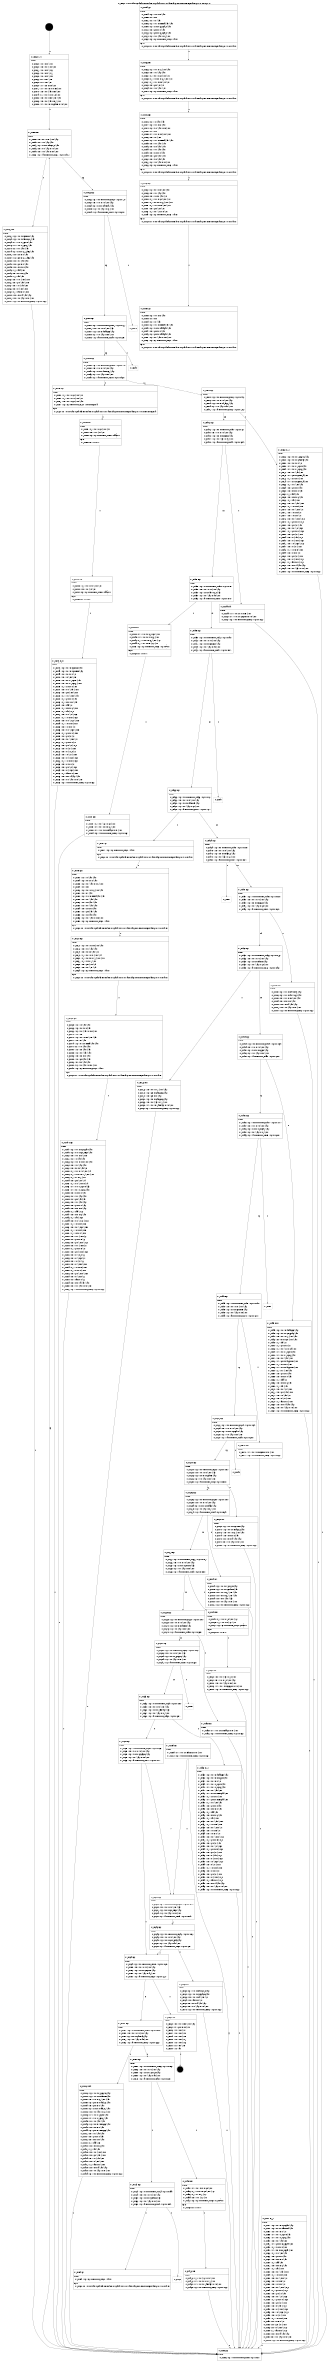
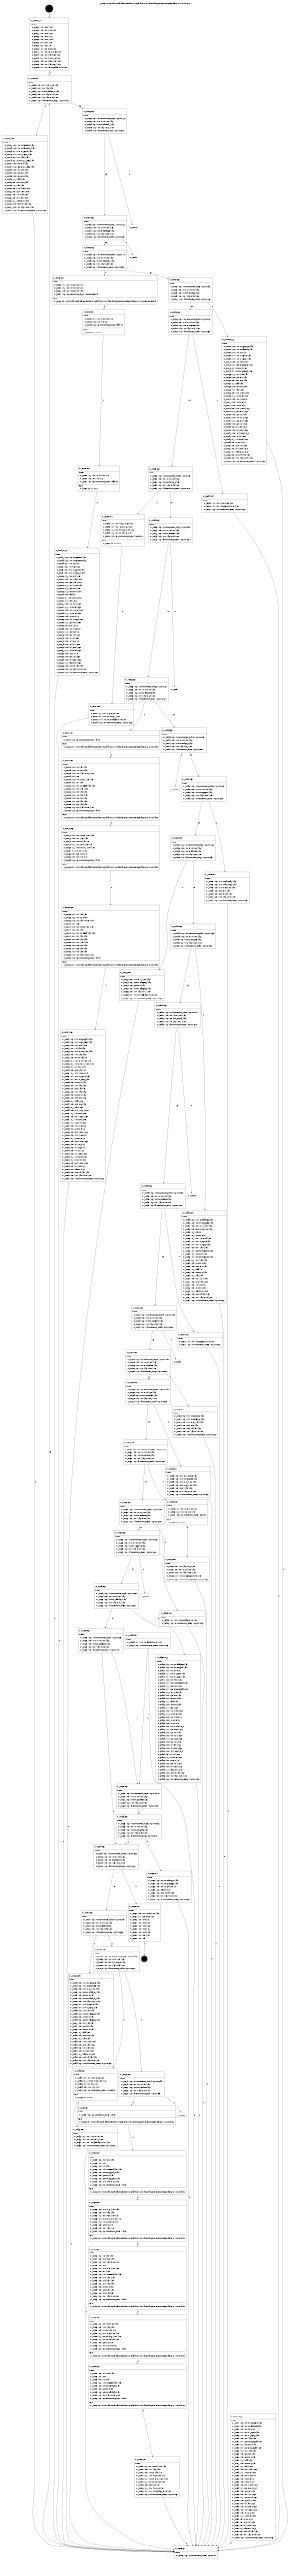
none -> (130, 2137)
none -> (157, 2477)
